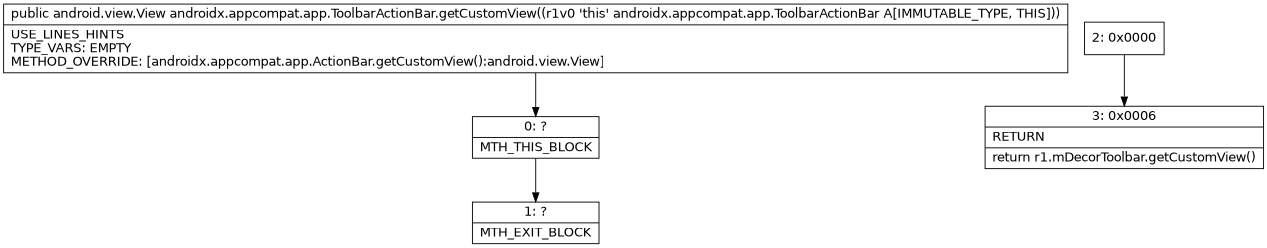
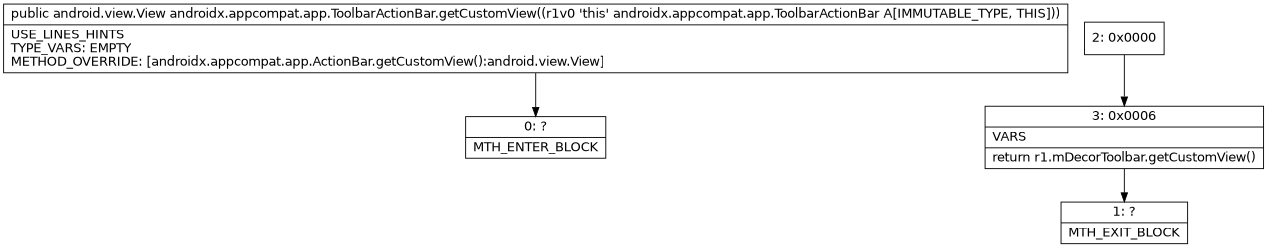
(1019, 137) -> (1010, 137)
(536, 147) -> (536, 147)
(536, 176) -> (1124, 181)
